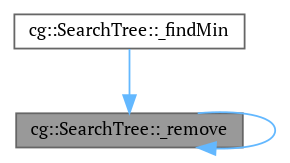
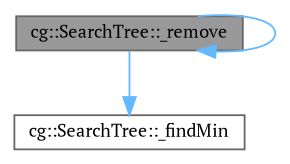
(130, 72) -> (130, 74)
